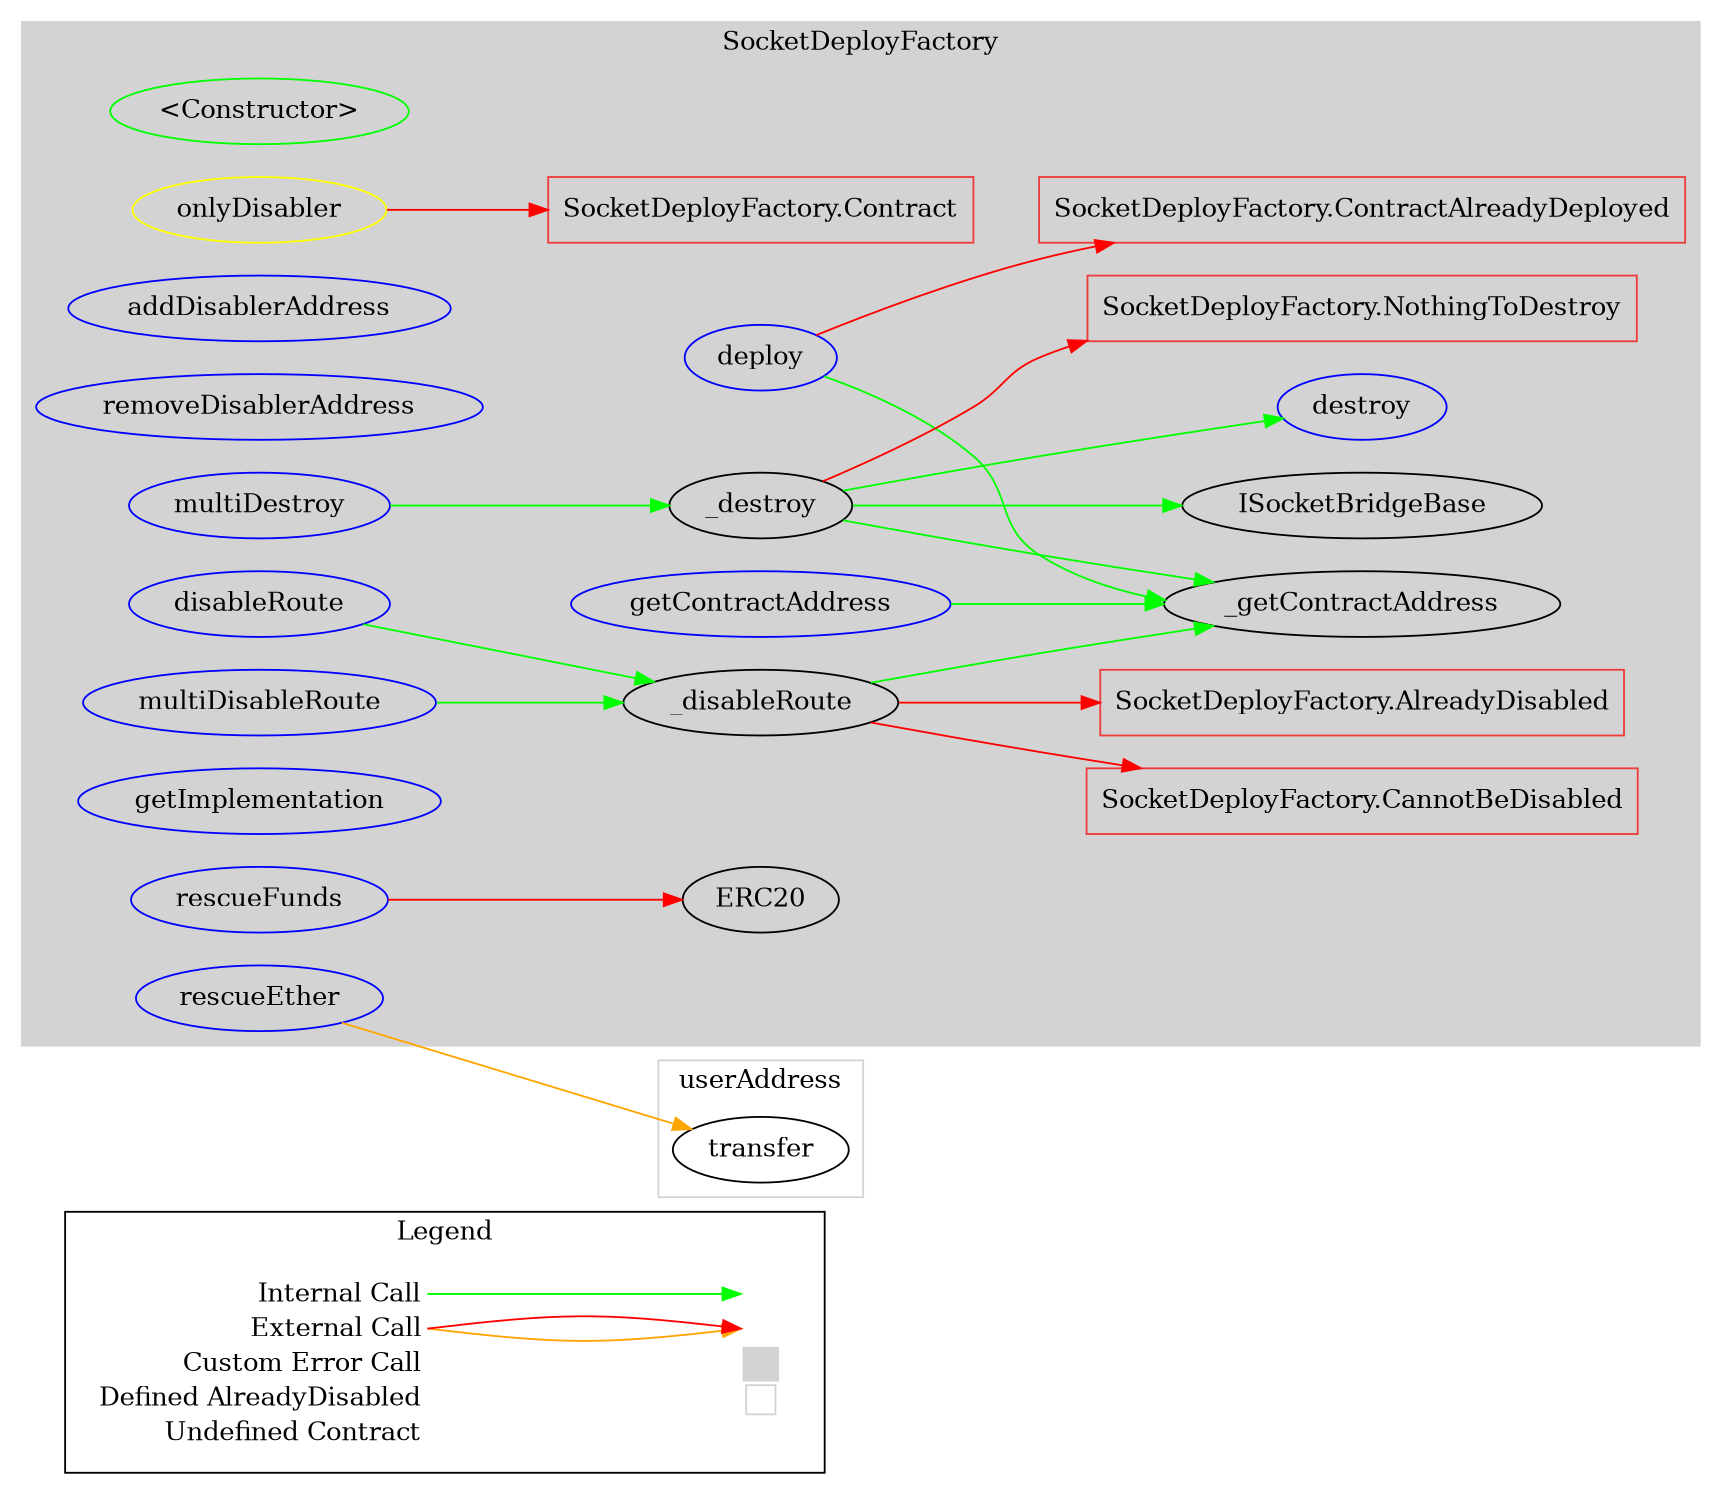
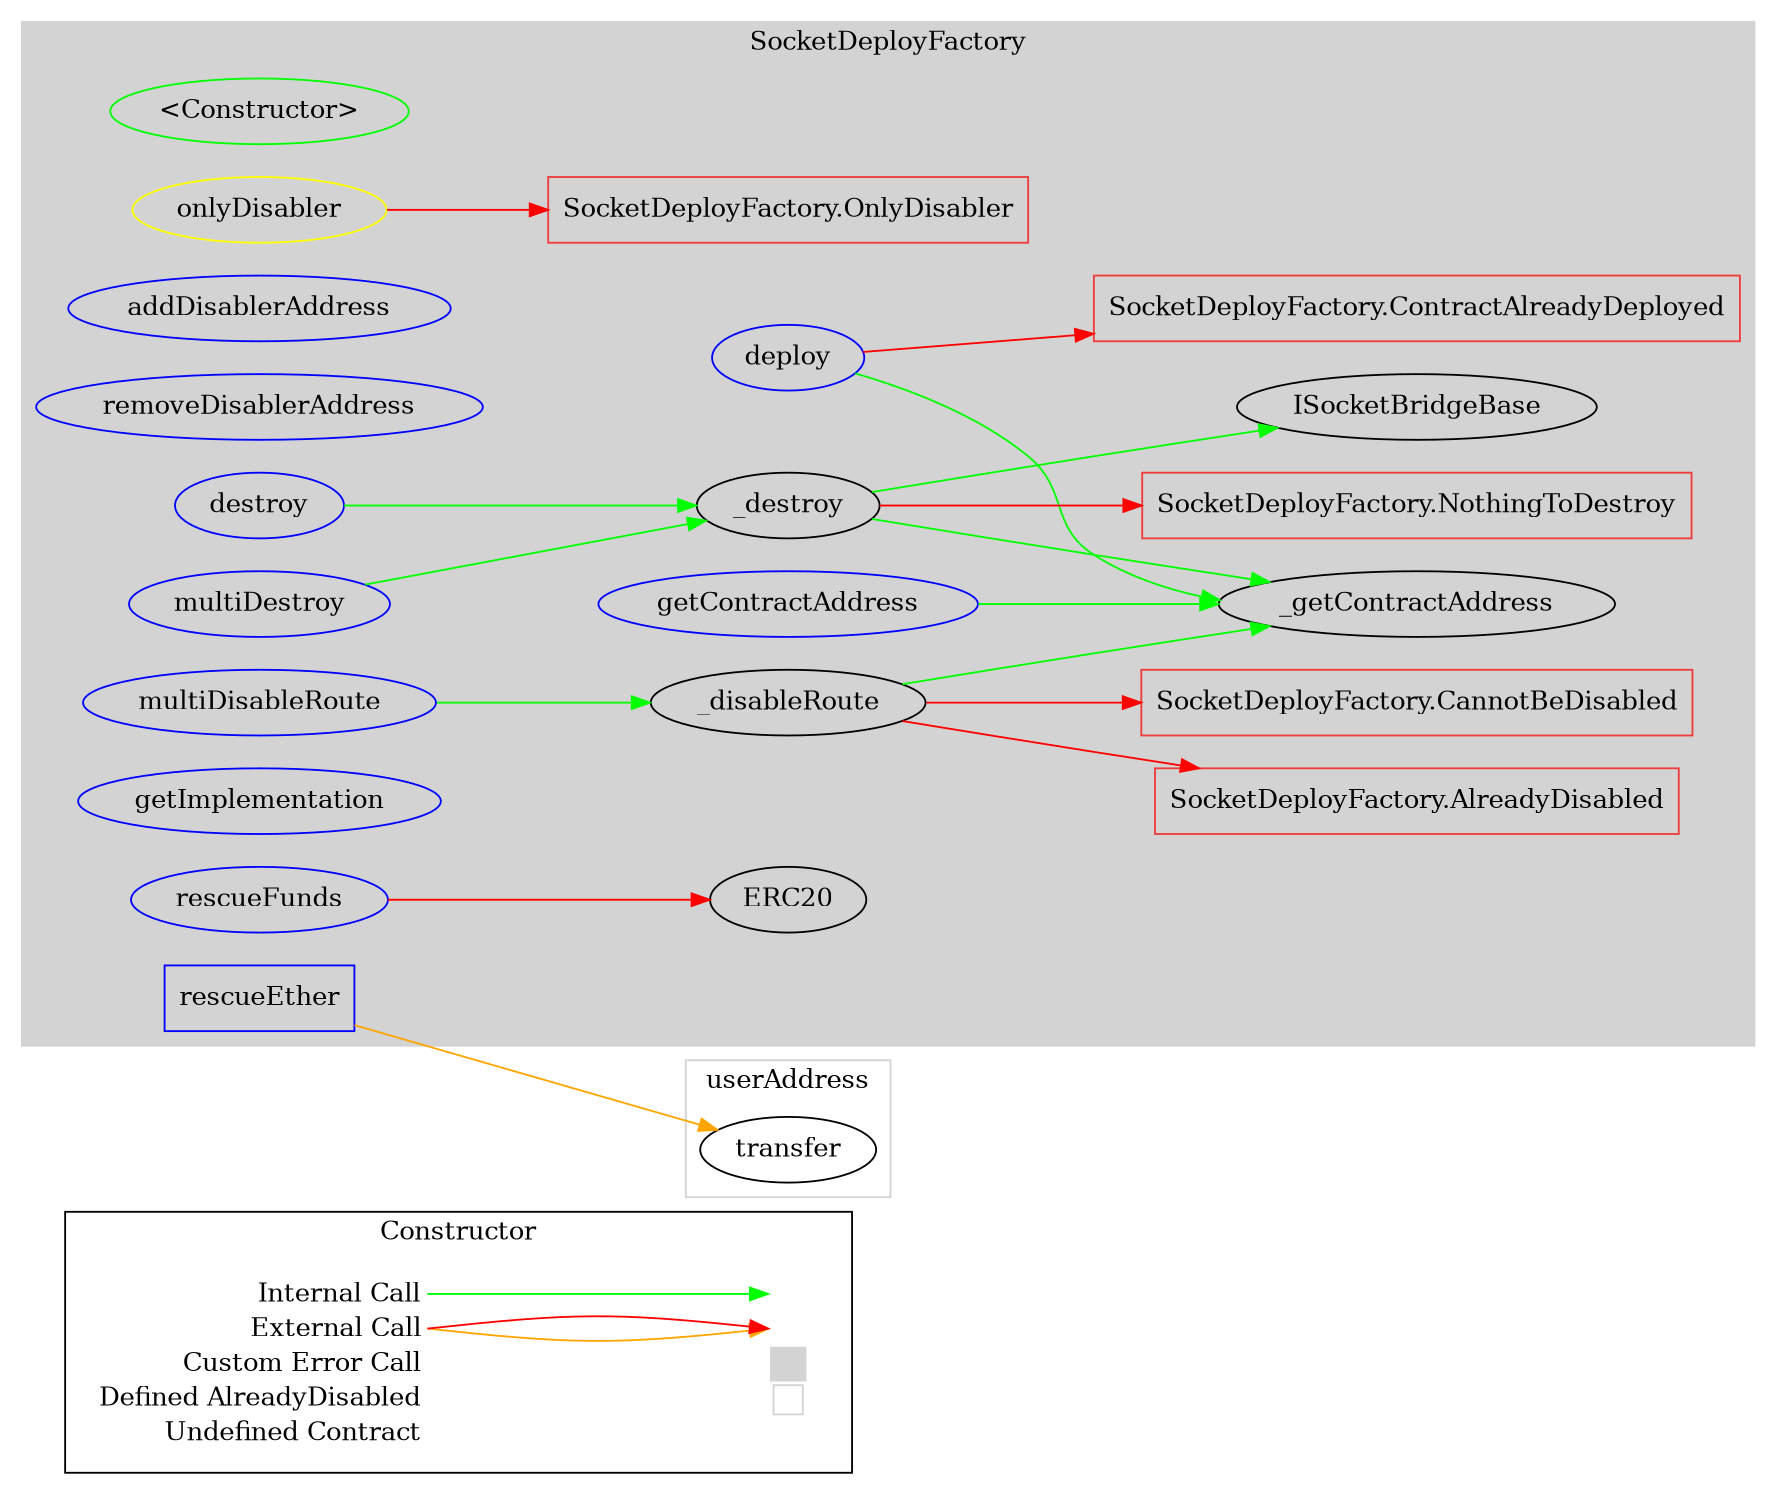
(761, 210) -> (788, 210)
(1054, 454) -> (511, 506)
(259, 604) -> none
(259, 998) -> (259, 998)
(445, 1233) -> (459, 1233)
